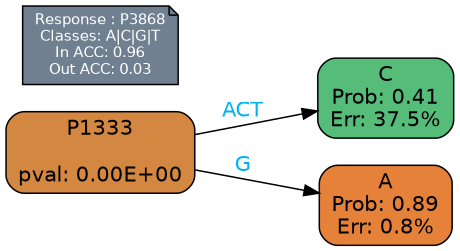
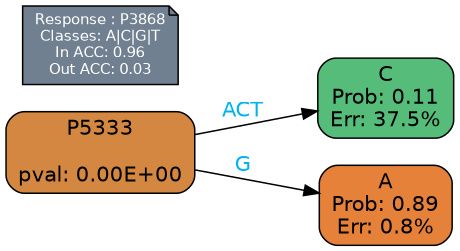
(386, 98) -> (386, 98)
(100, 152) -> (100, 152)
